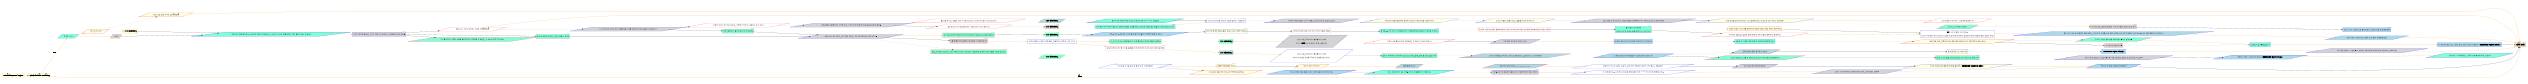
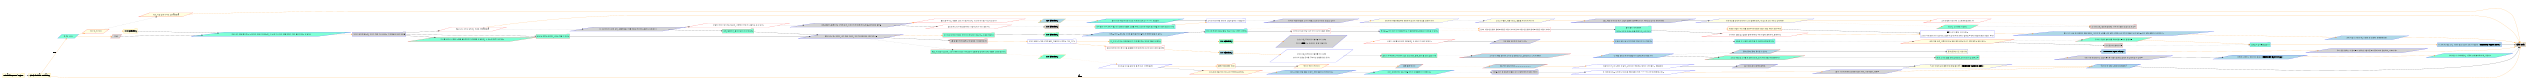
(2367, 30) -> none
(1226, 31) -> (1226, 31)
(1515, 56) -> (1515, 56)
